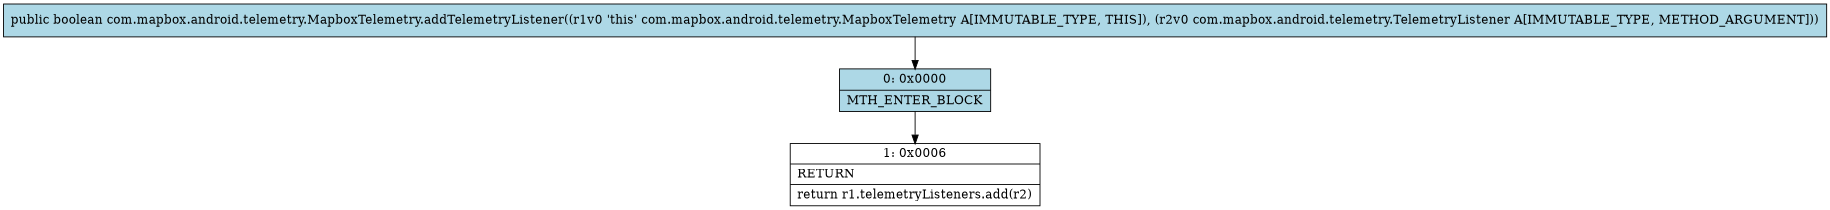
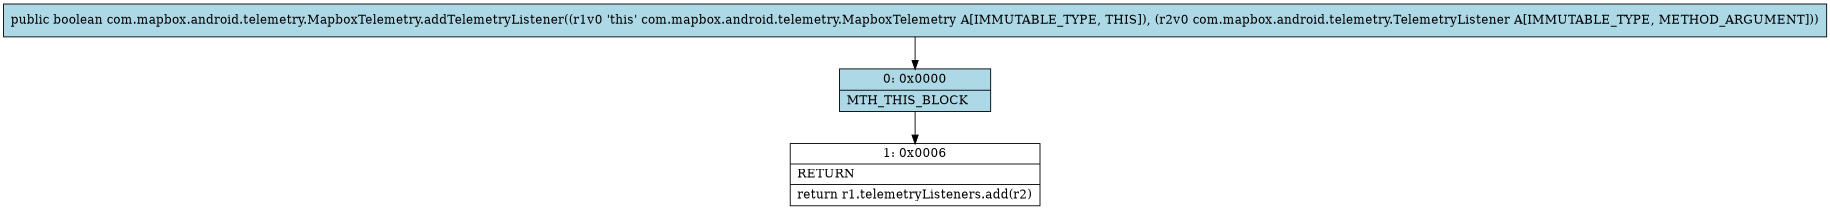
(915, 100) -> (908, 100)
